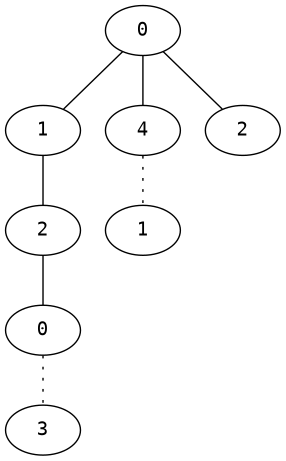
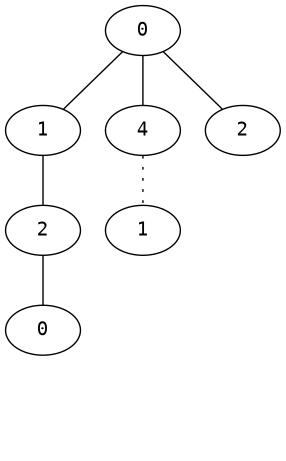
(43, 430) -> none
